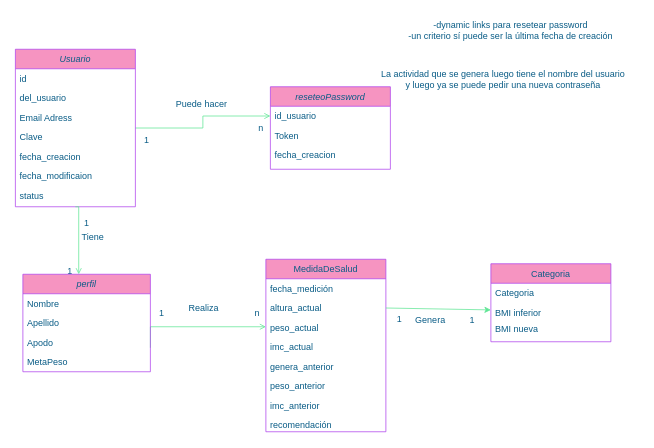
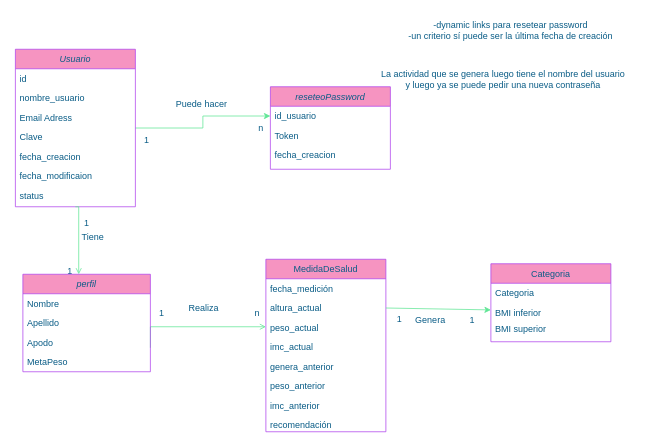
(45, 98) -> (54, 98)
(265, 116) -> (264, 116)
(517, 329) -> (523, 329)
